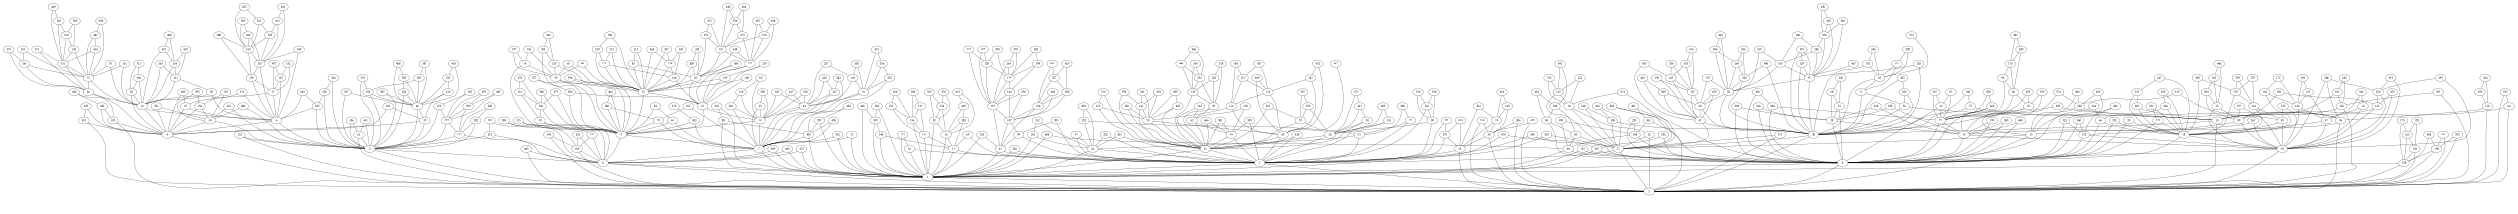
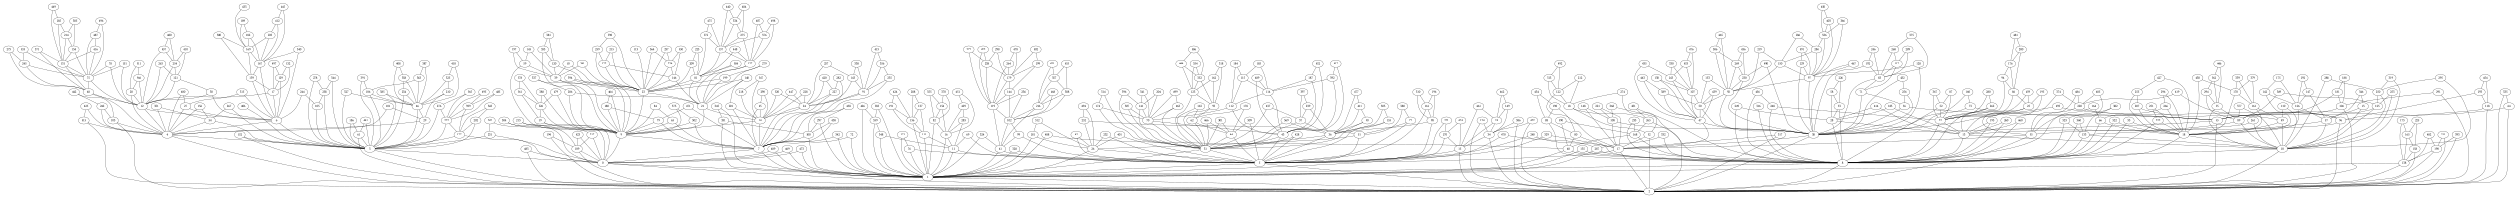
(259, 21) -> none
none -> (1894, 50)
(633, 64) -> none
none -> (315, 78)
none -> (1332, 78)
(1567, 84) -> (1555, 71)
(197, 92) -> none
(226, 92) -> none
(1791, 95) -> (1816, 89)
(736, 99) -> (733, 90)
(2331, 100) -> (2410, 106)
(297, 113) -> none
(227, 114) -> none
(1794, 116) -> none
(1056, 121) -> none
none -> (1286, 121)
(1668, 126) -> (1612, 112)
(1592, 129) -> (1609, 113)
none -> (662, 131)
(1674, 131) -> (1635, 114)
none -> (245, 140)
